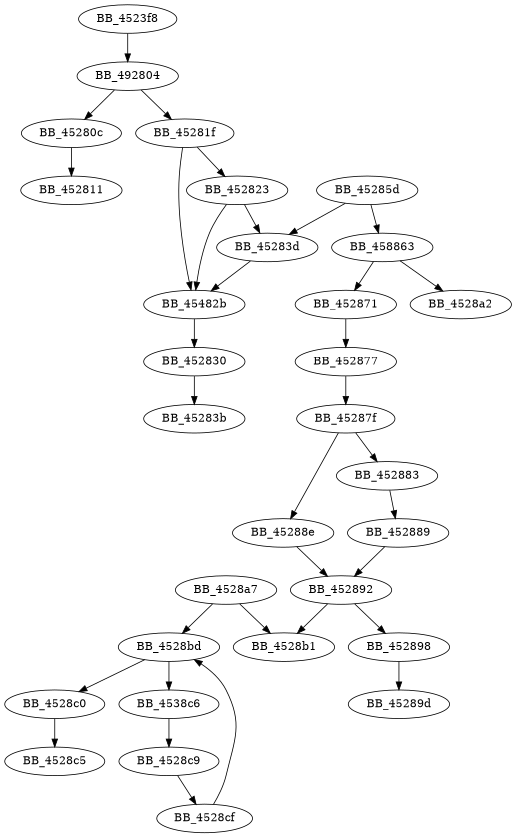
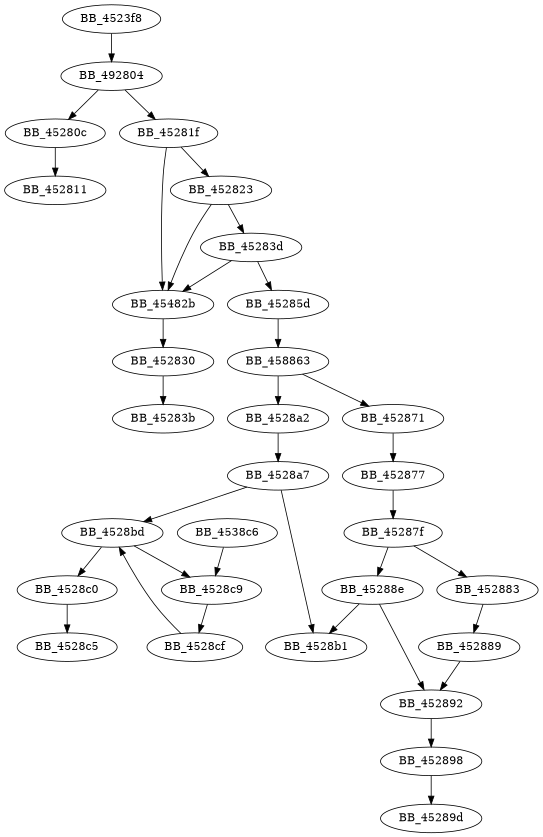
(321, 217) -> (263, 272)
none -> (278, 443)
(315, 616) -> (347, 616)
(169, 672) -> (158, 560)
